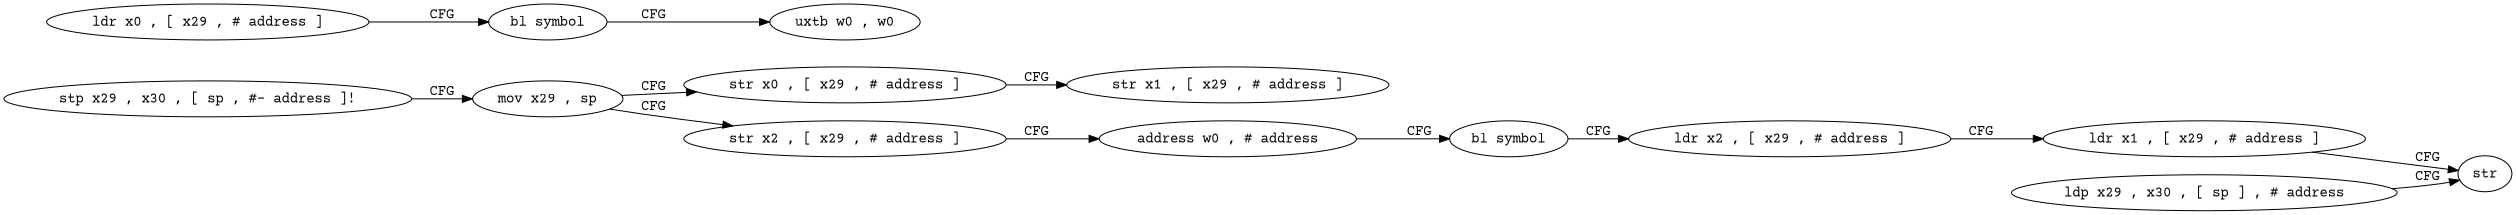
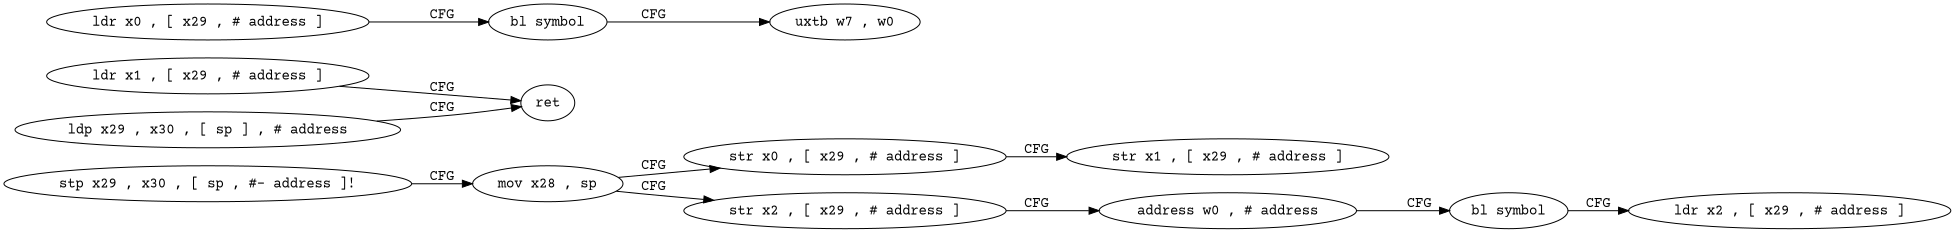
(845, 22) -> (845, 22)
(548, 99) -> (548, 184)
(1992, 139) -> none
(2485, 174) -> (548, 103)
